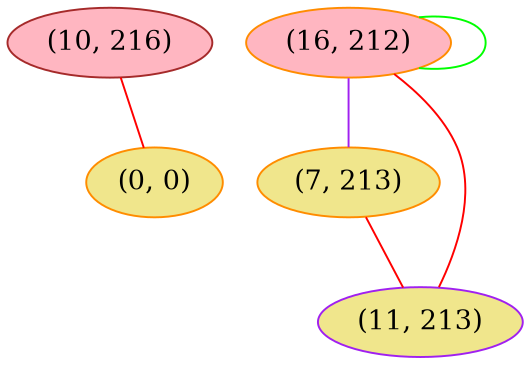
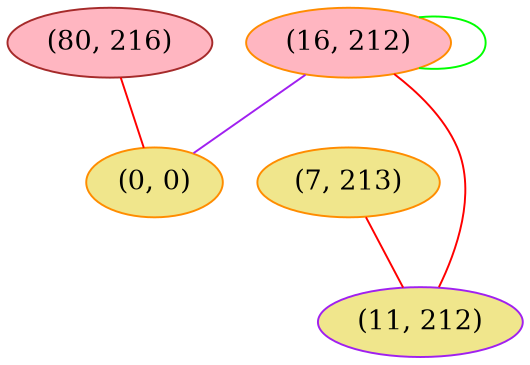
(110, 43) -> (110, 43)
(349, 113) -> (250, 114)
(420, 322) -> (420, 322)
